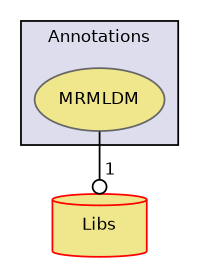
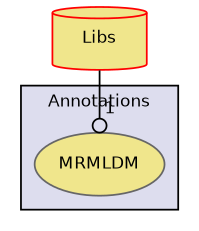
(100, 156) -> (100, 97)
